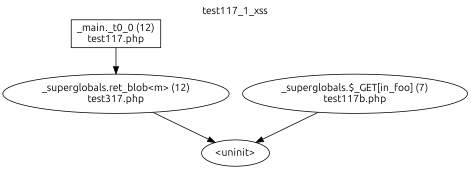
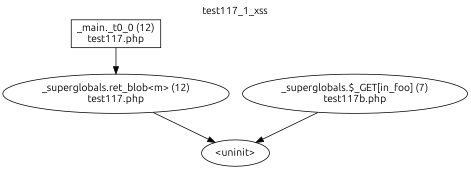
(116, 94) -> (116, 94)
